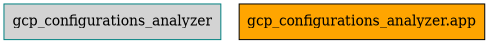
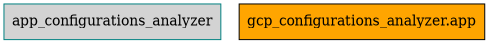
(112, 22) -> (112, 22)
